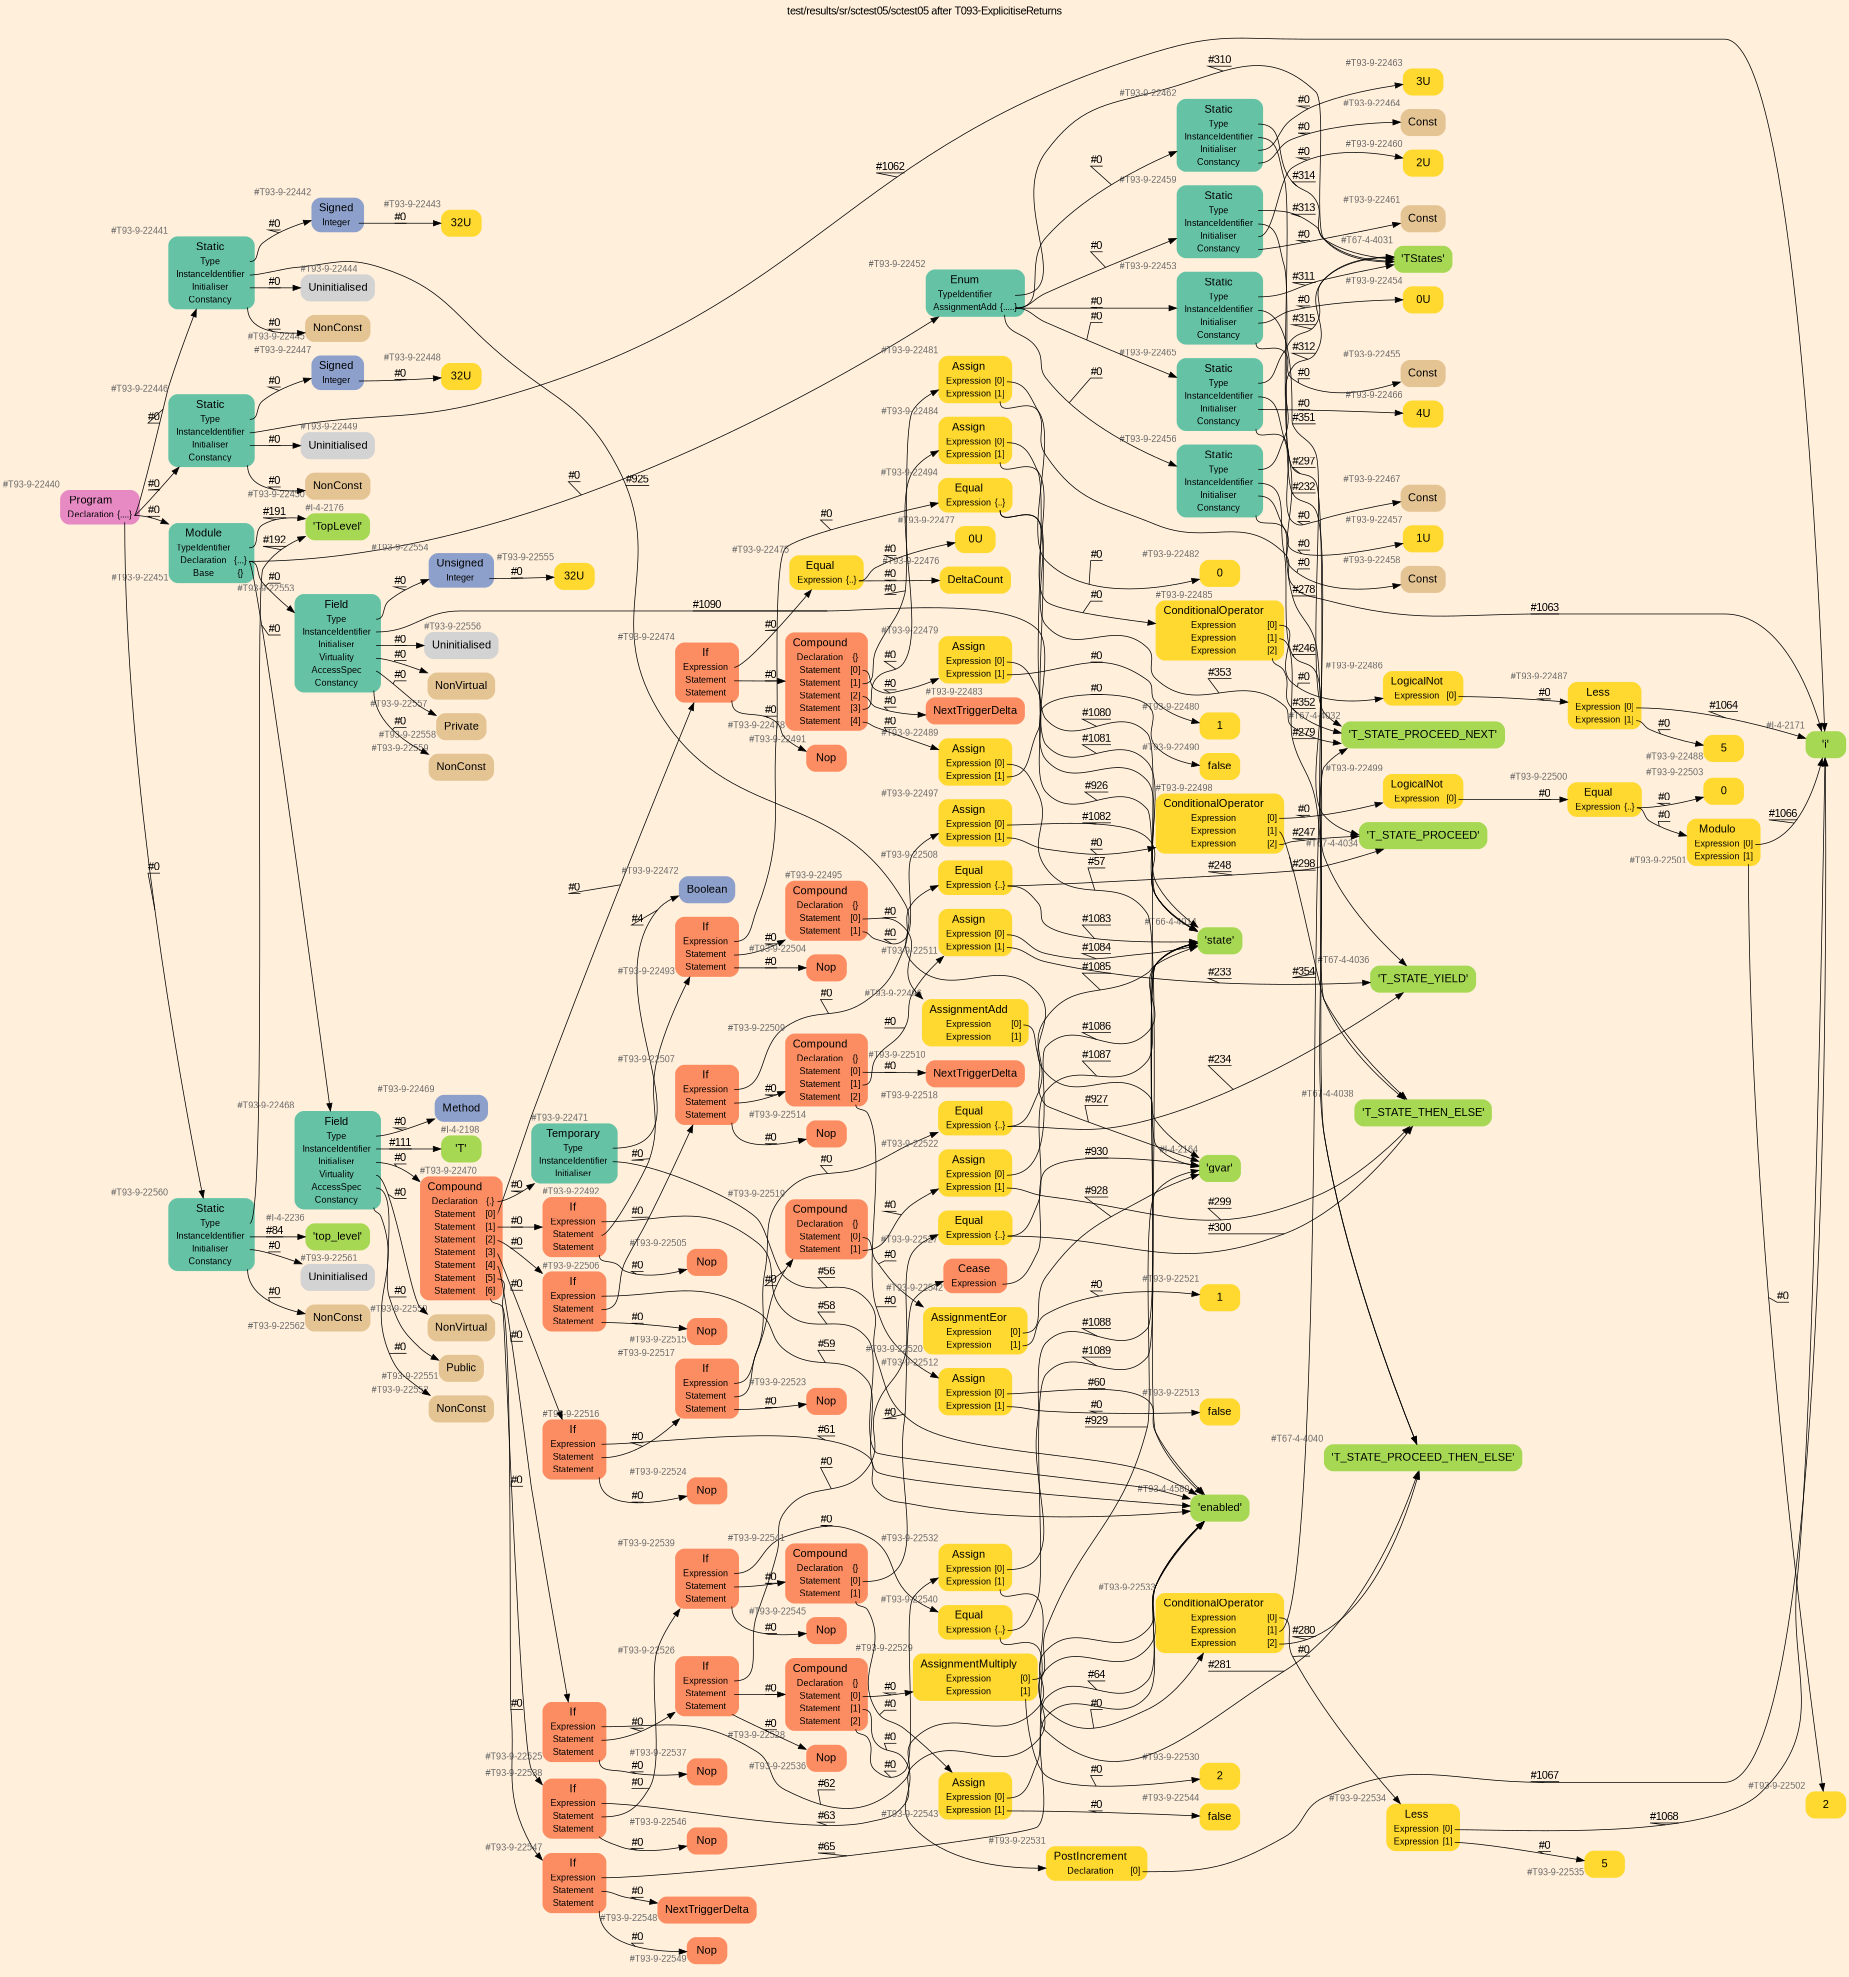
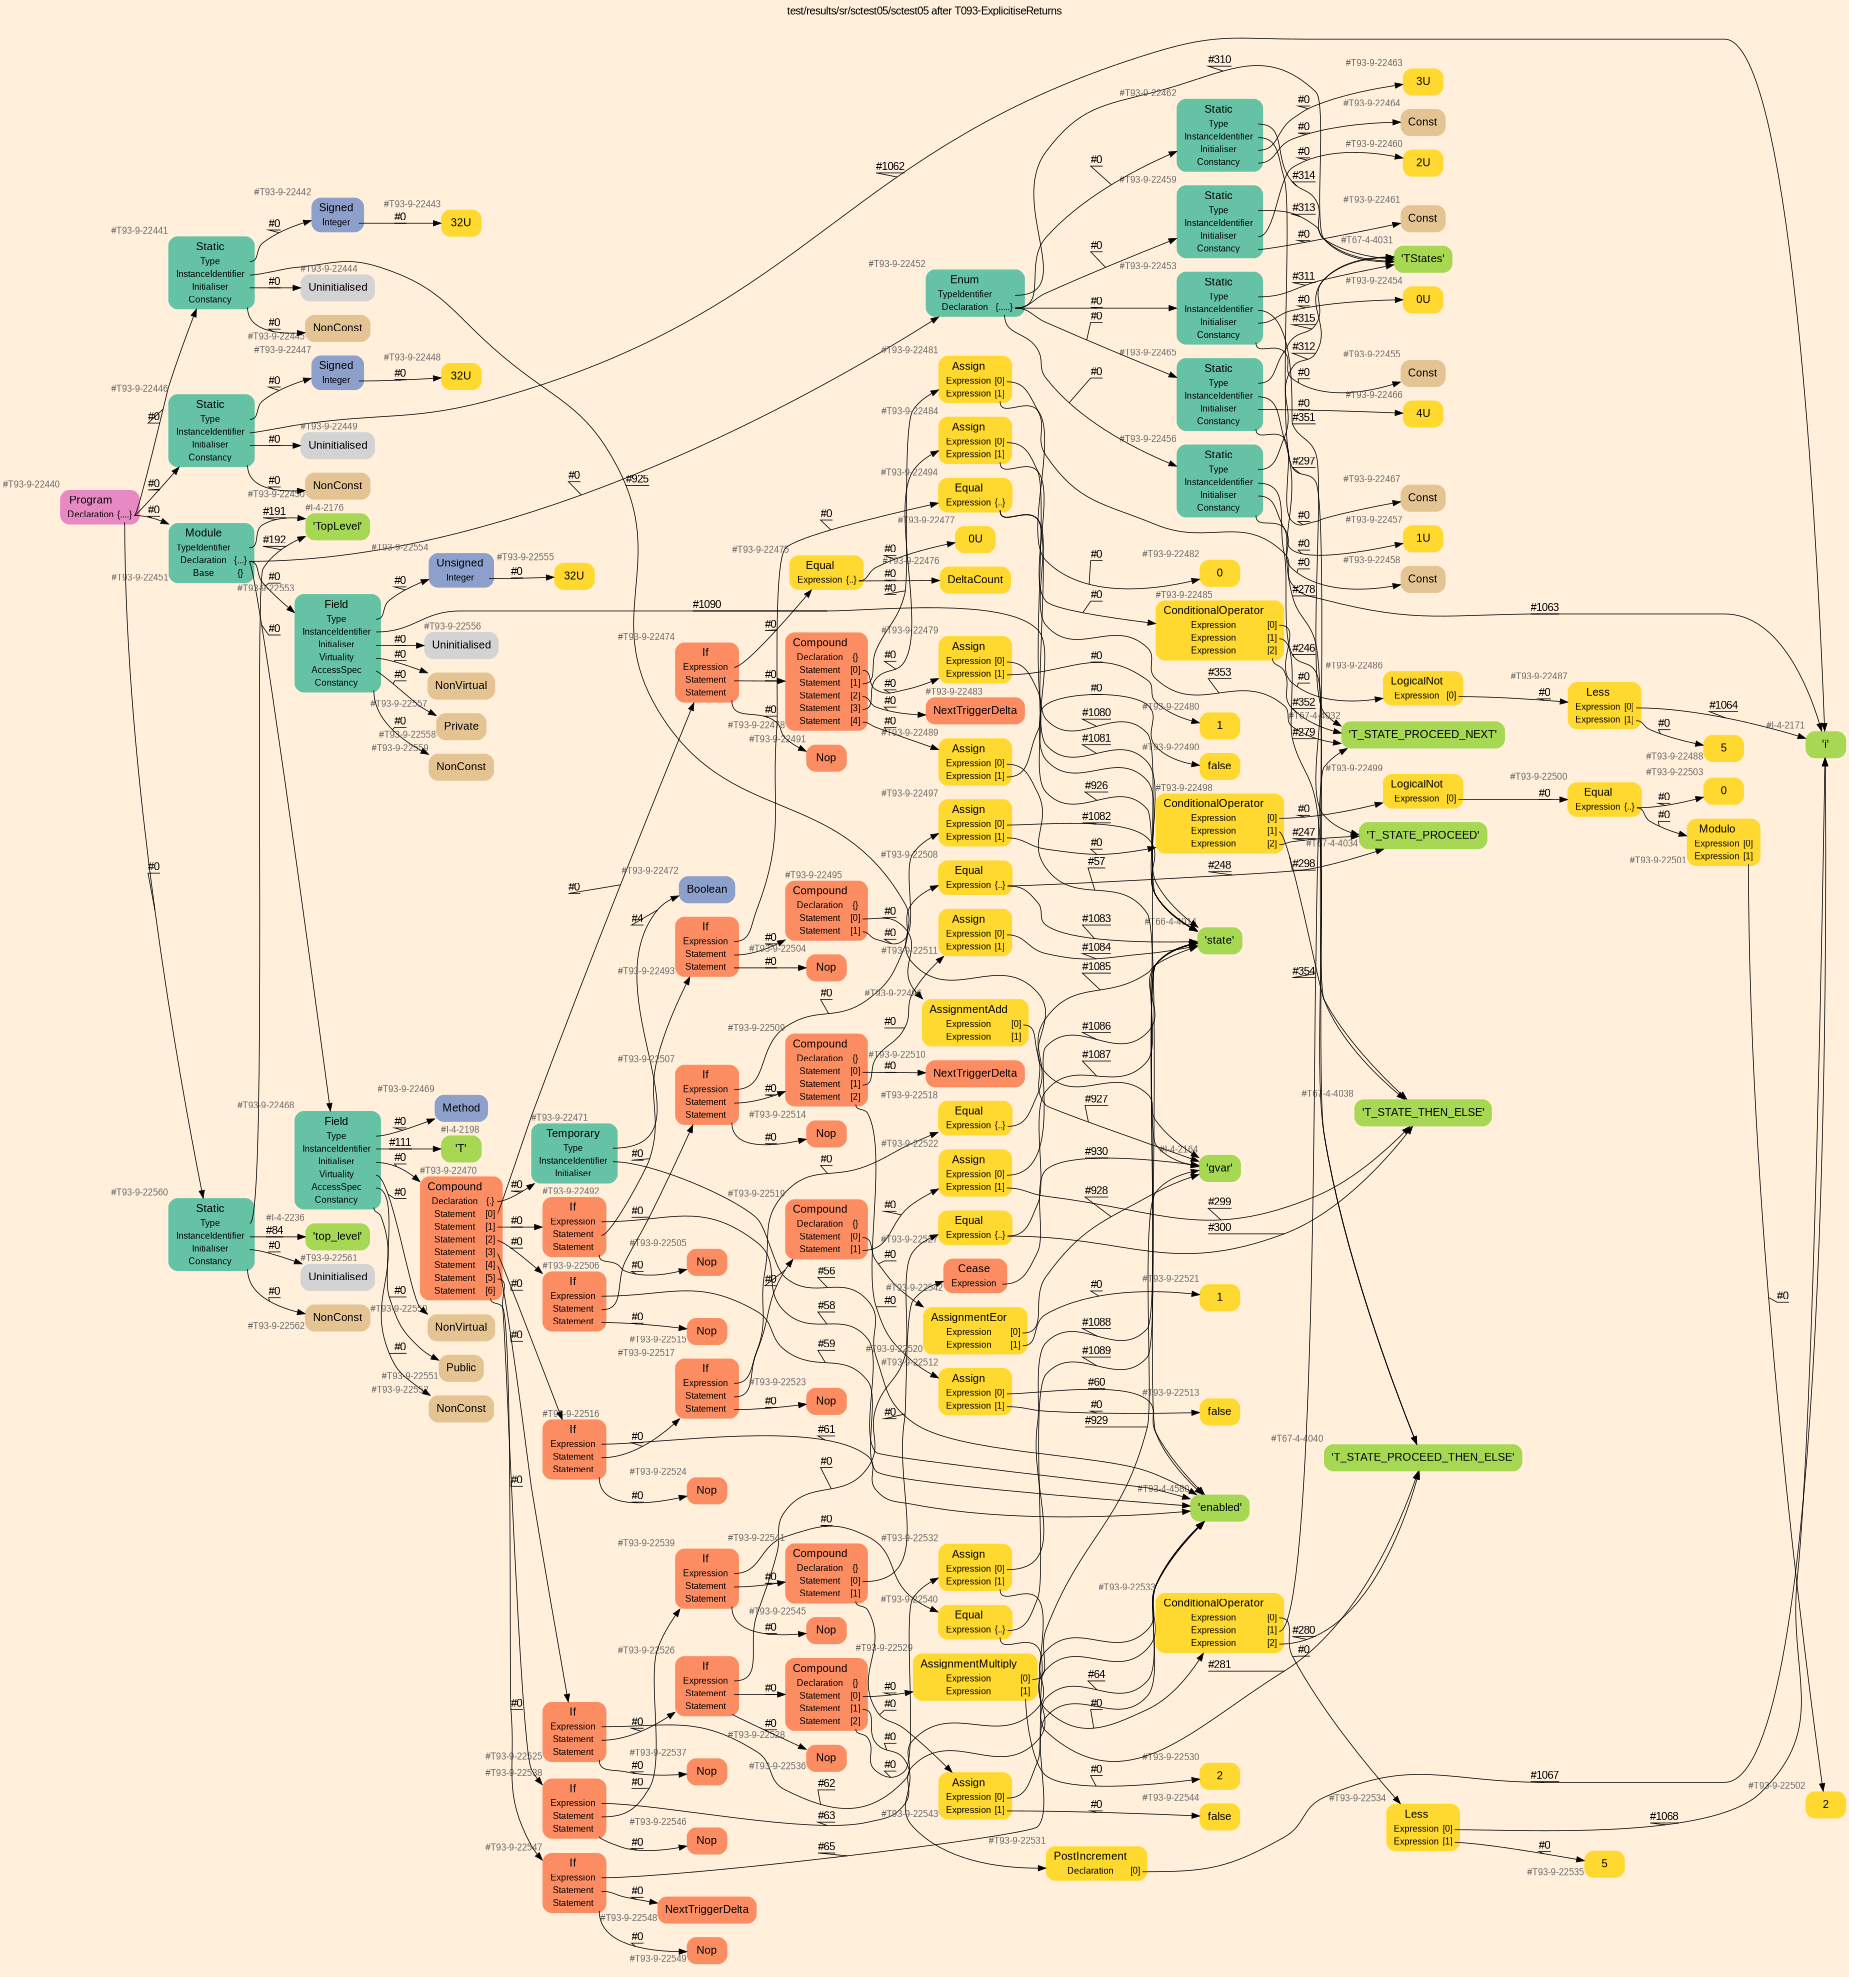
(965, 307) -> (965, 307)
(1799, 816) -> none
(1423, 979) -> none
